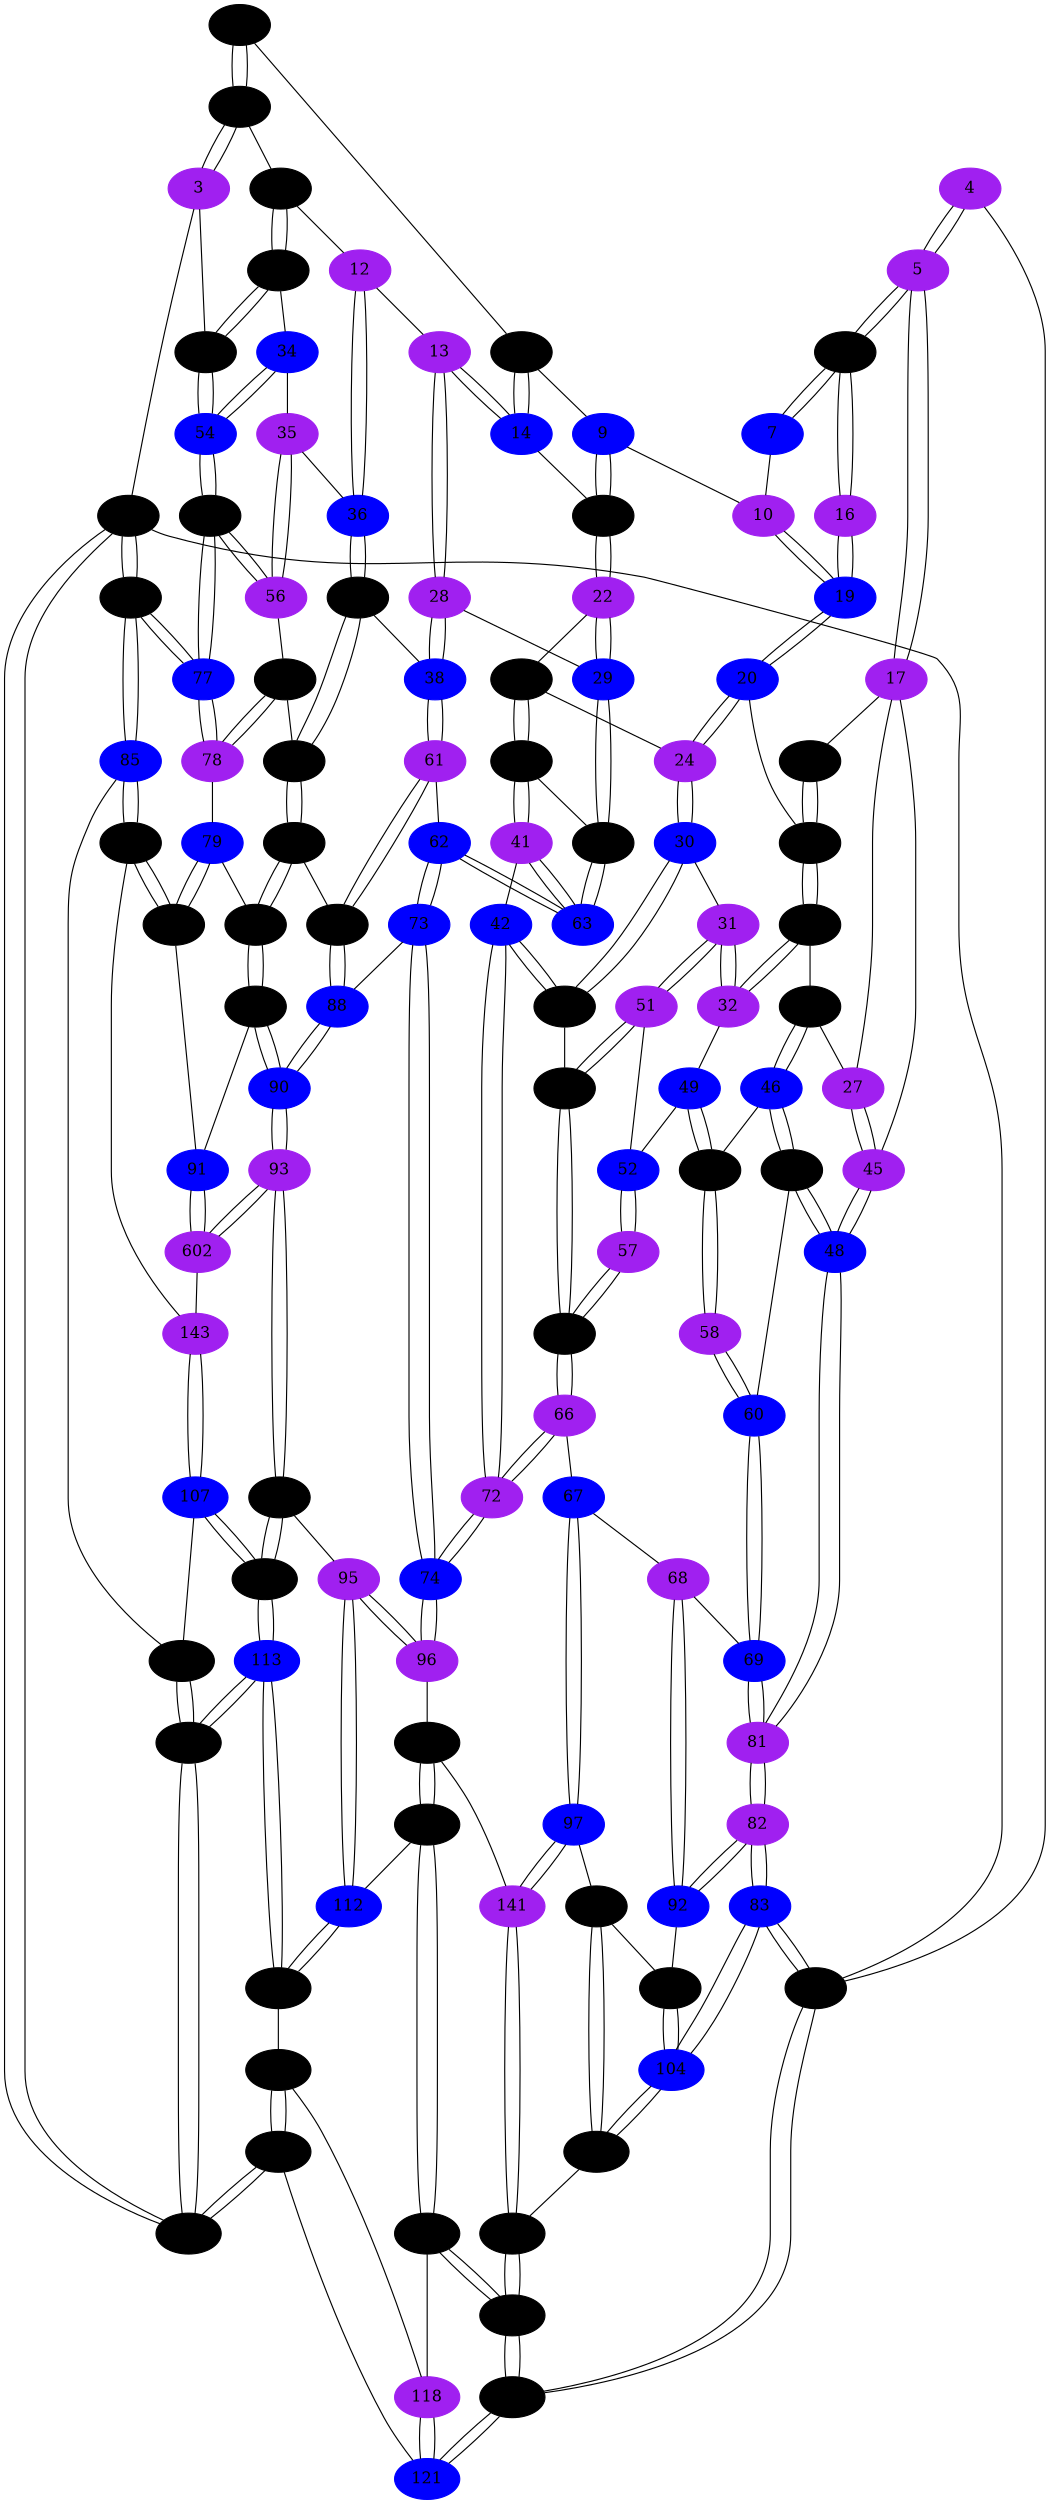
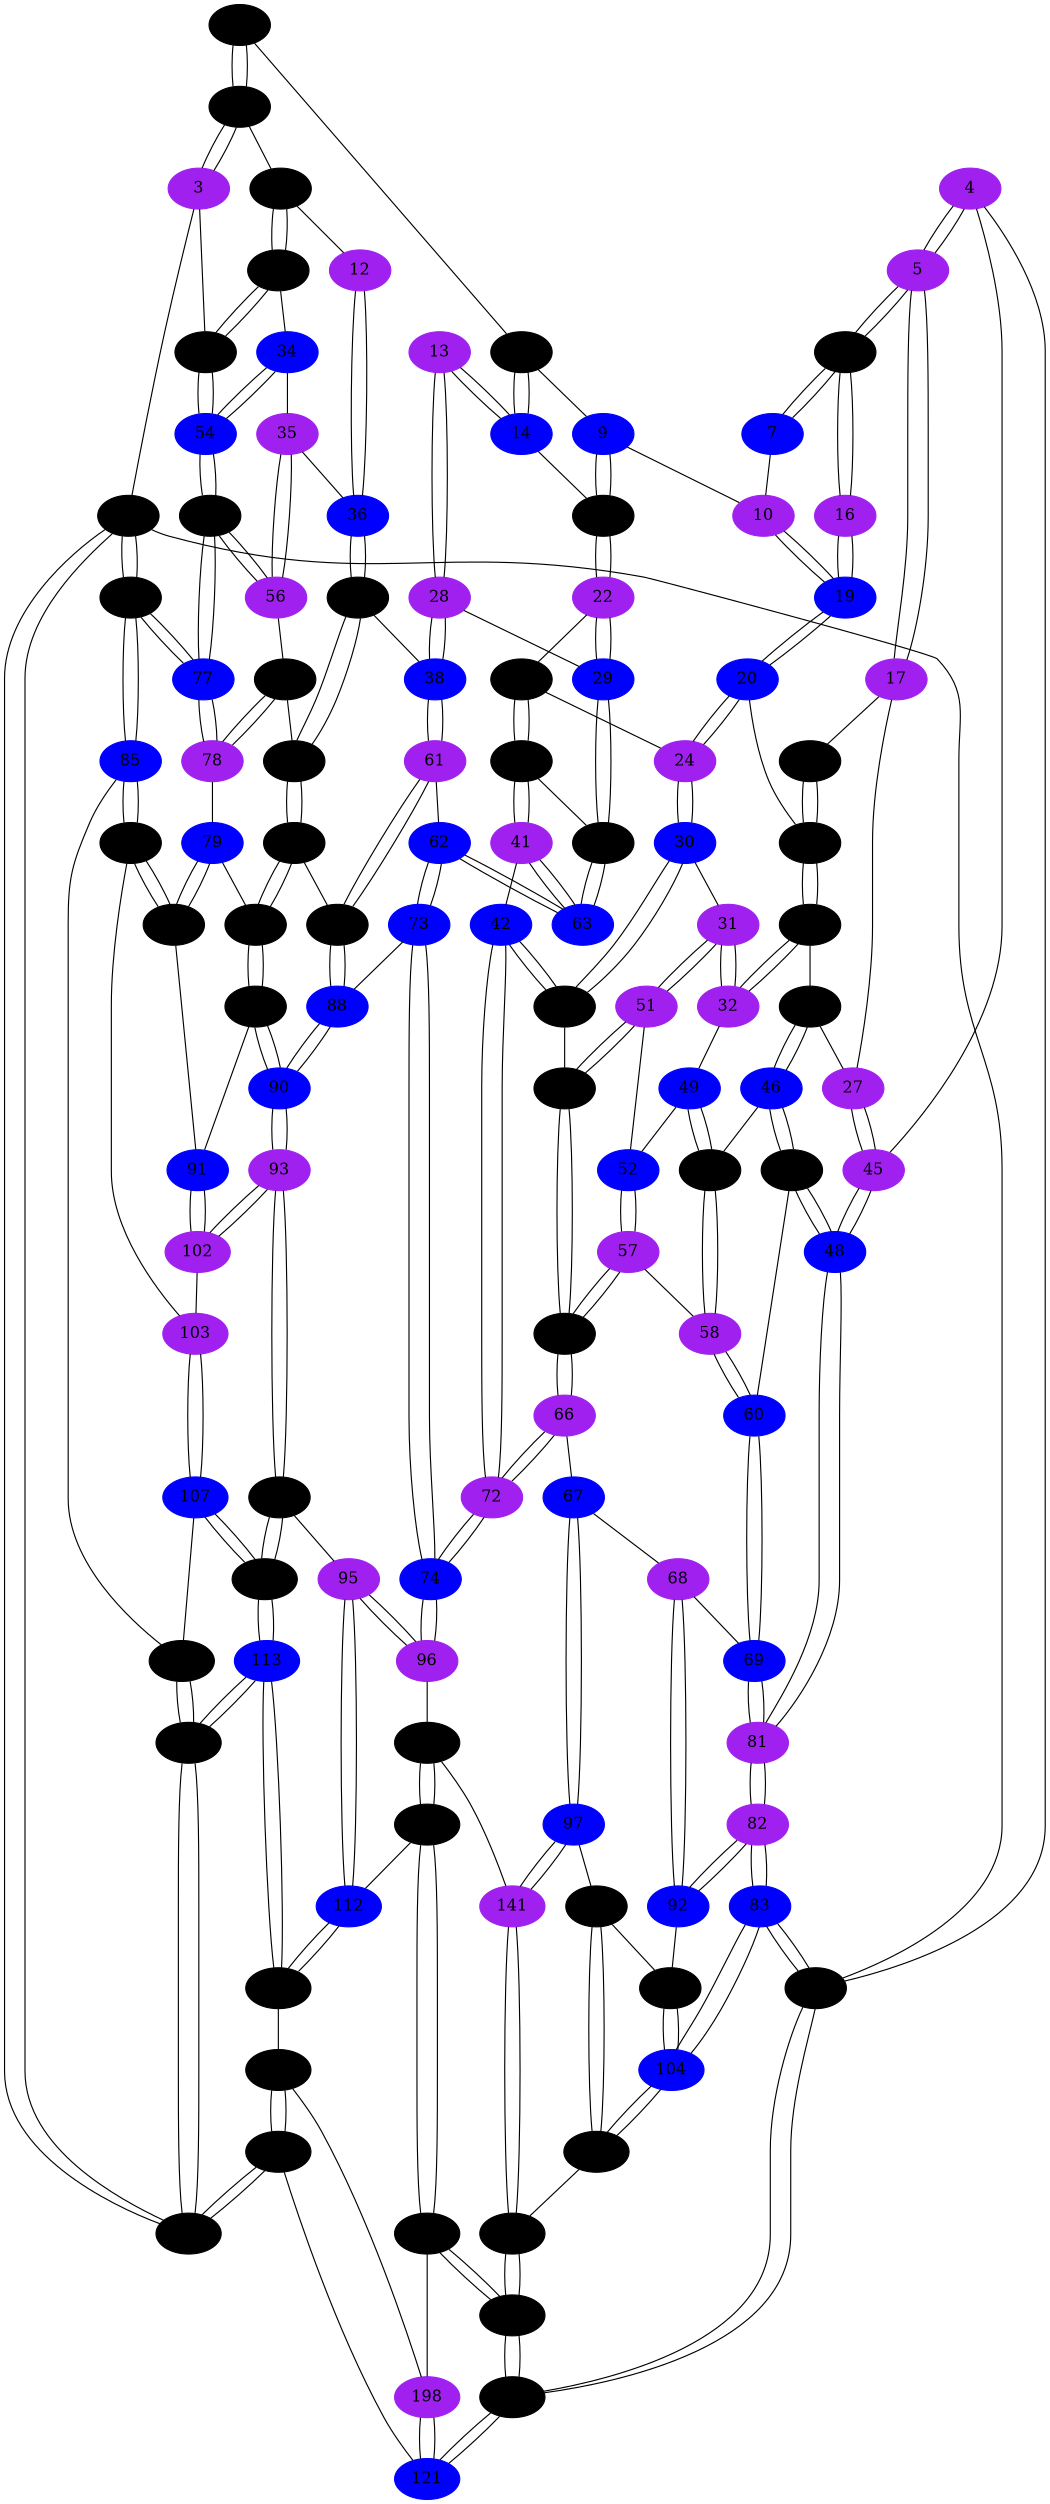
(400, 311) -> none
(916, 927) -> (1002, 695)
(198, 1252) -> (198, 1252)
none -> (669, 1293)
(195, 1334) -> (195, 1334)
(427, 2397) -> (427, 2397)
